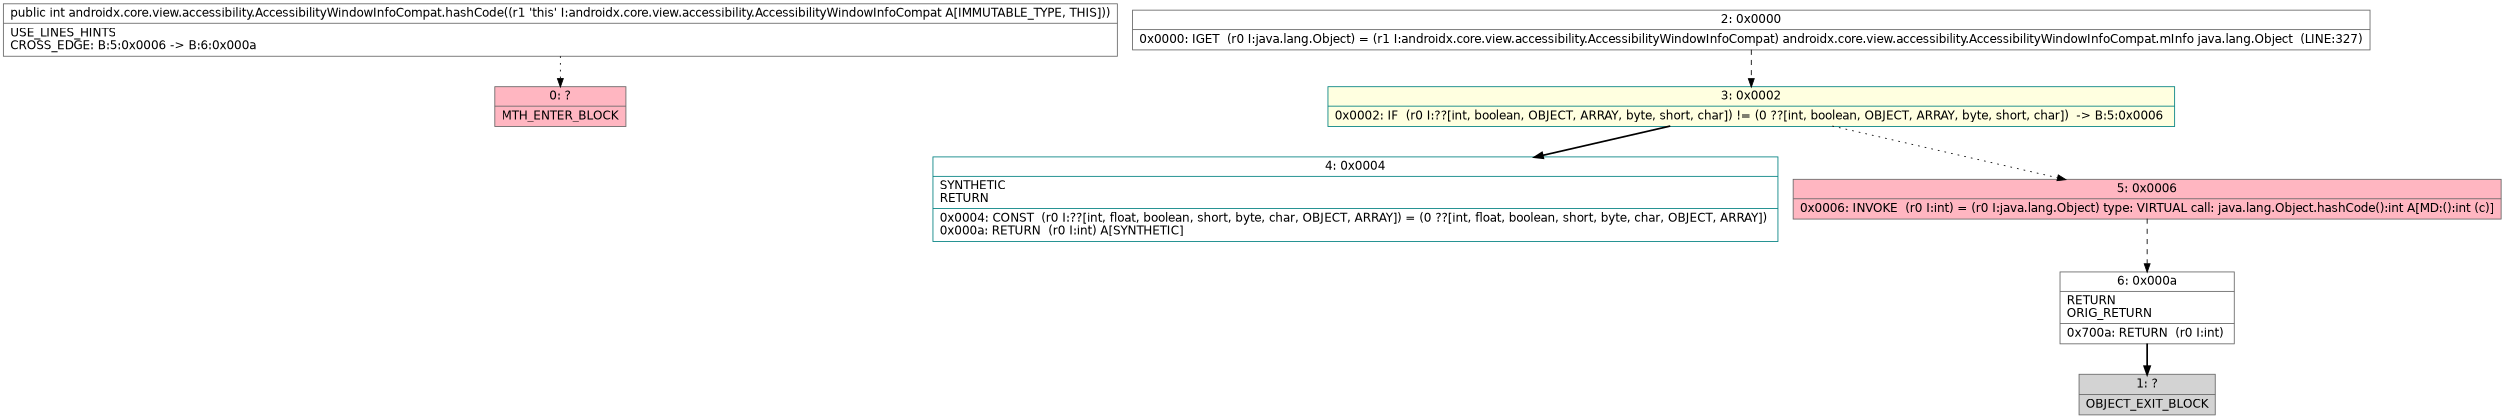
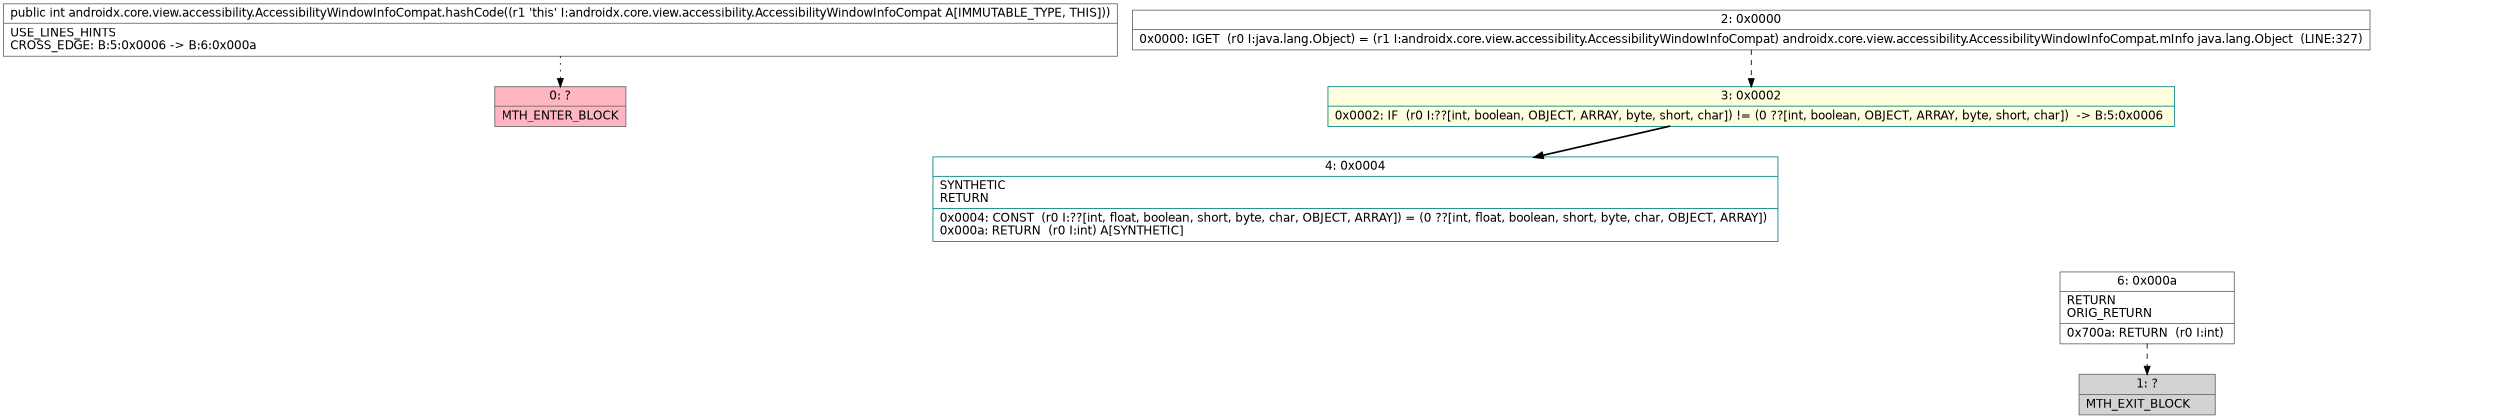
(2147, 199) -> none
(2147, 355) -> (2147, 355)
(2147, 404) -> (2138, 404)
